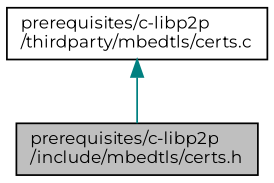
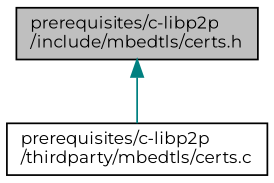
(137, 100) -> (137, 100)
